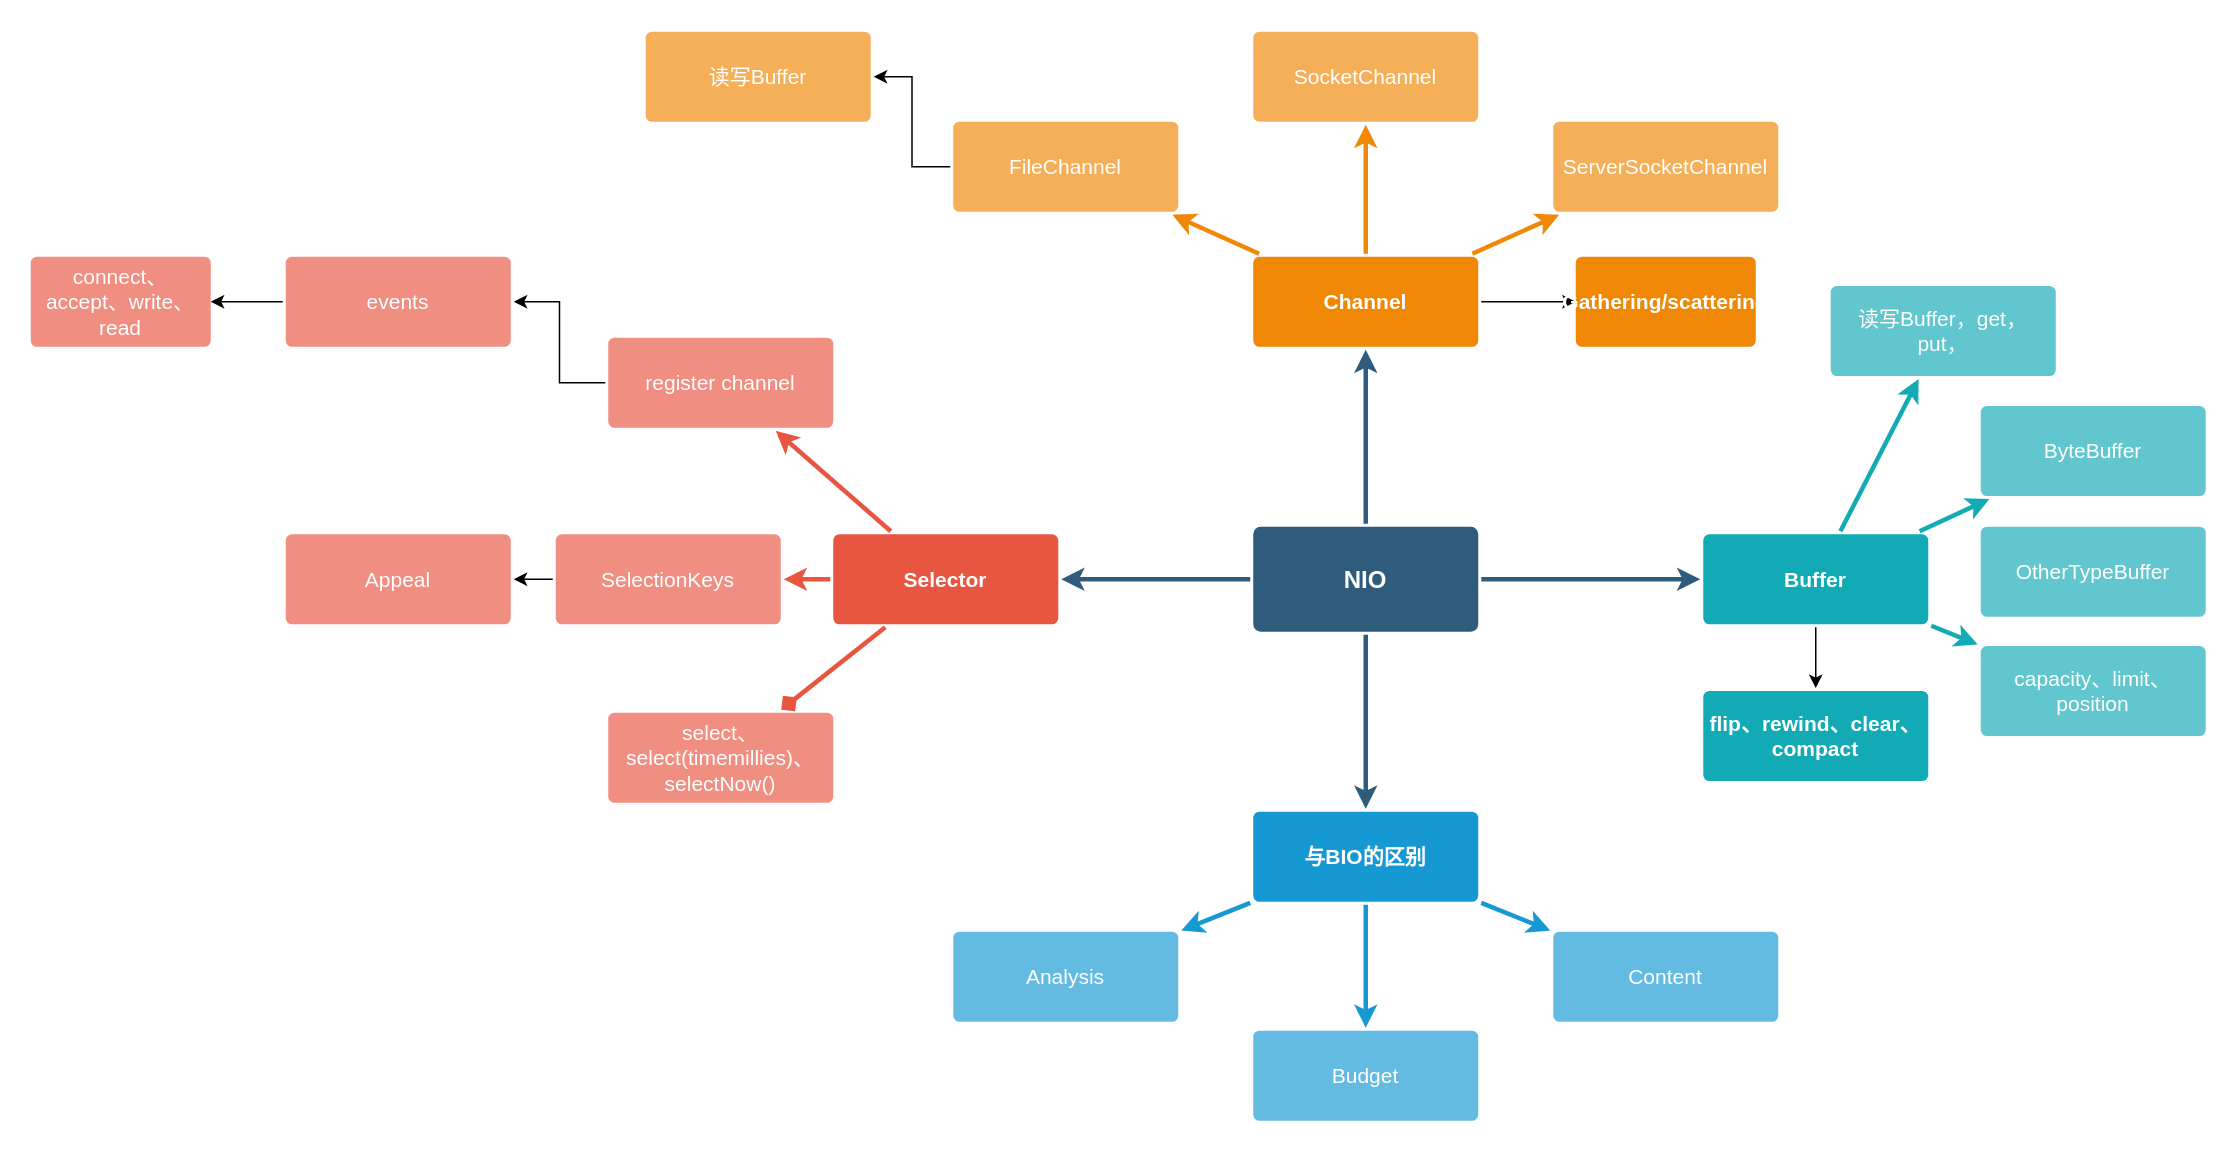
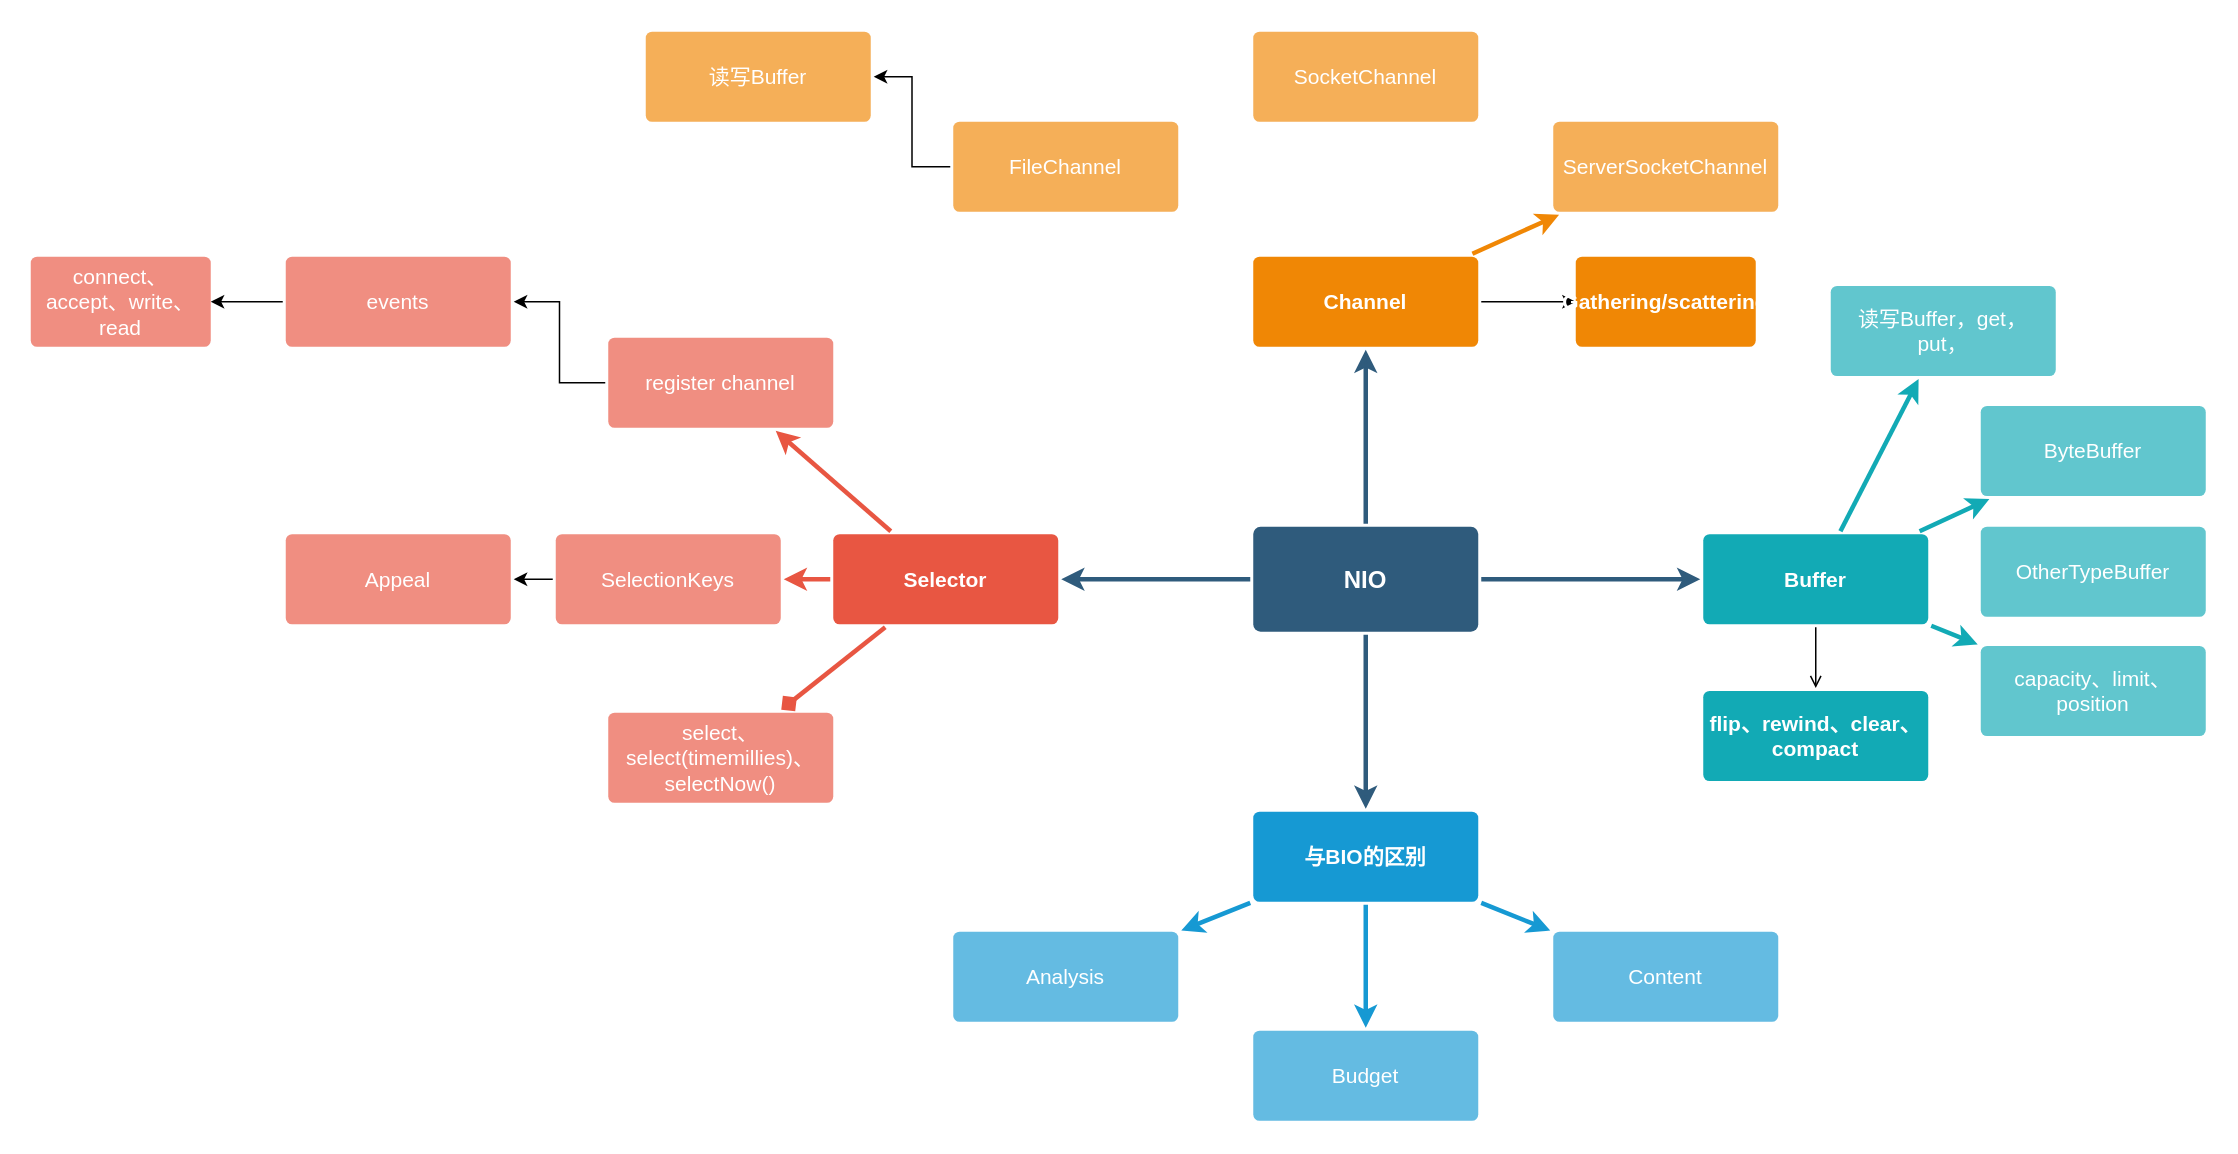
(1366, 197) -> none
(1223, 237) -> none
(1816, 676) -> (1816, 678)
